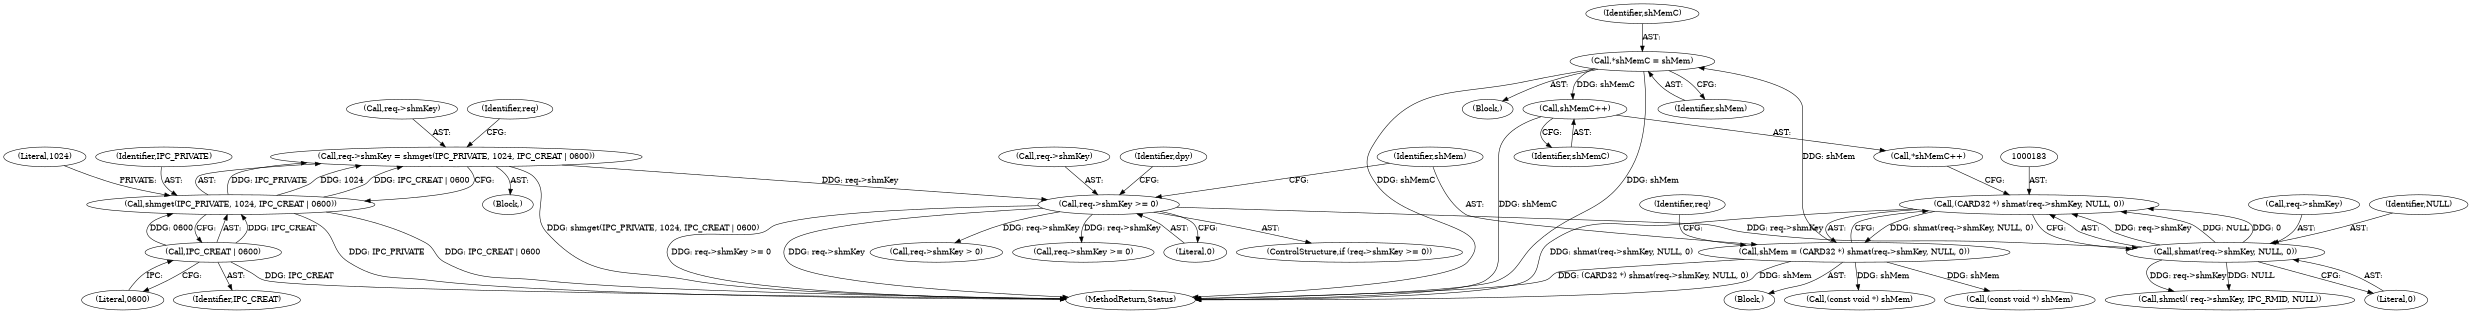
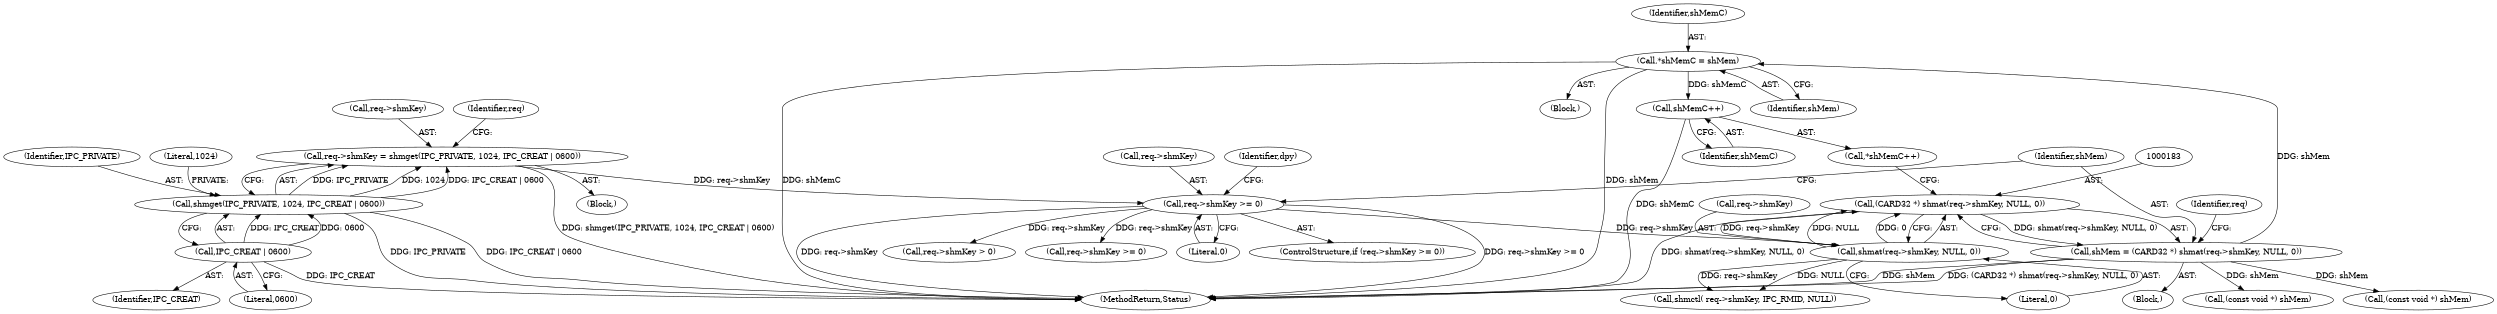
(2419, 205) -> none
(156, 276) -> (246, 276)
